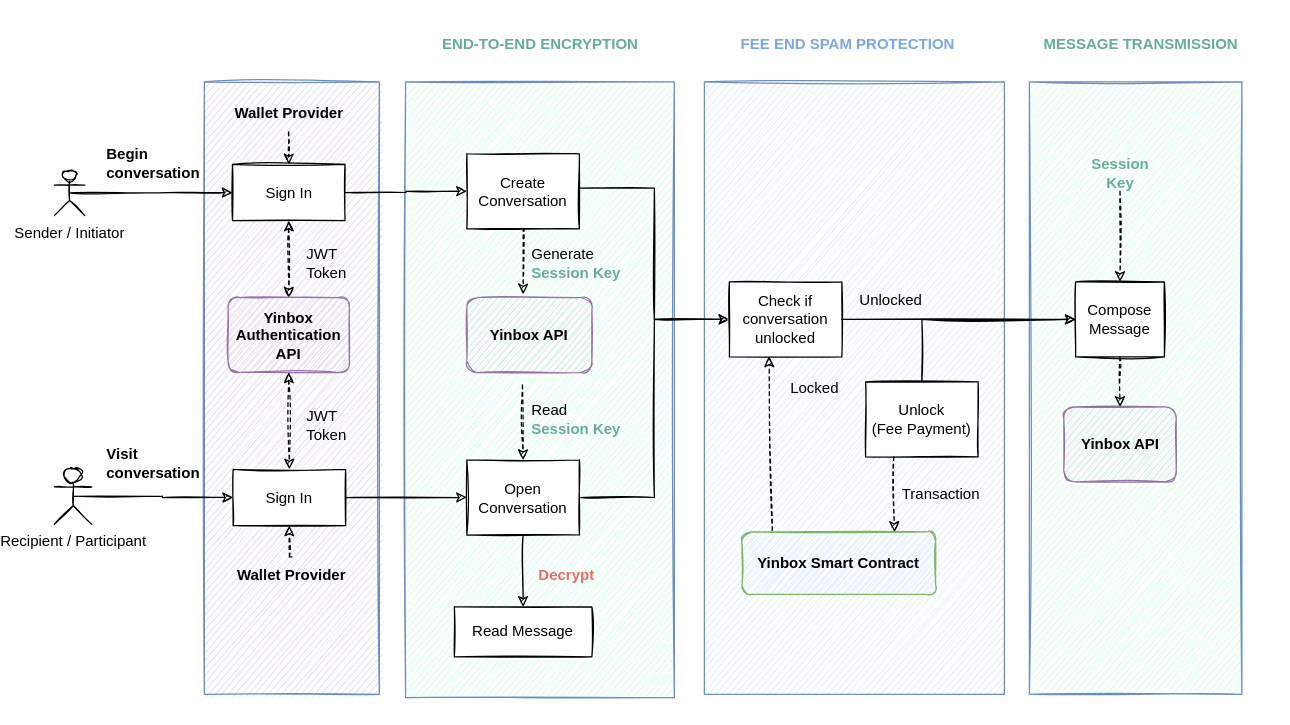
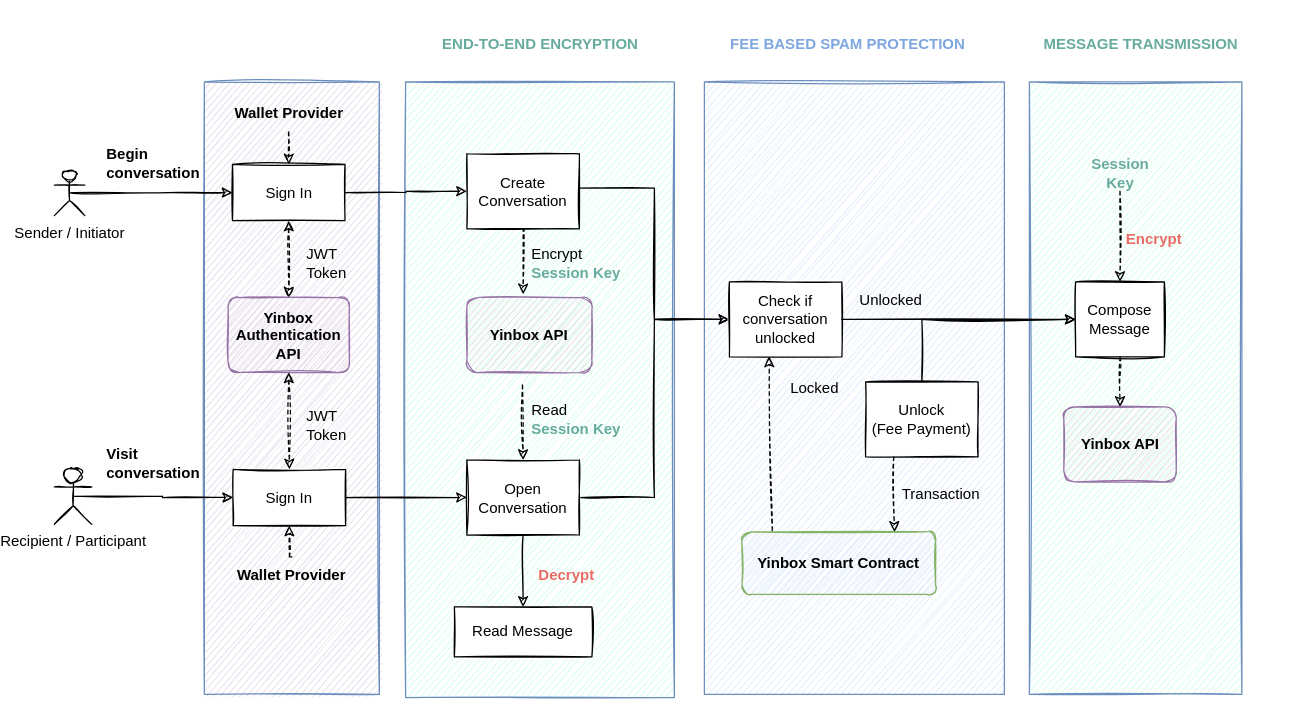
(848, 44) -> (848, 44)
none -> (1154, 239)
(578, 263) -> (578, 263)
